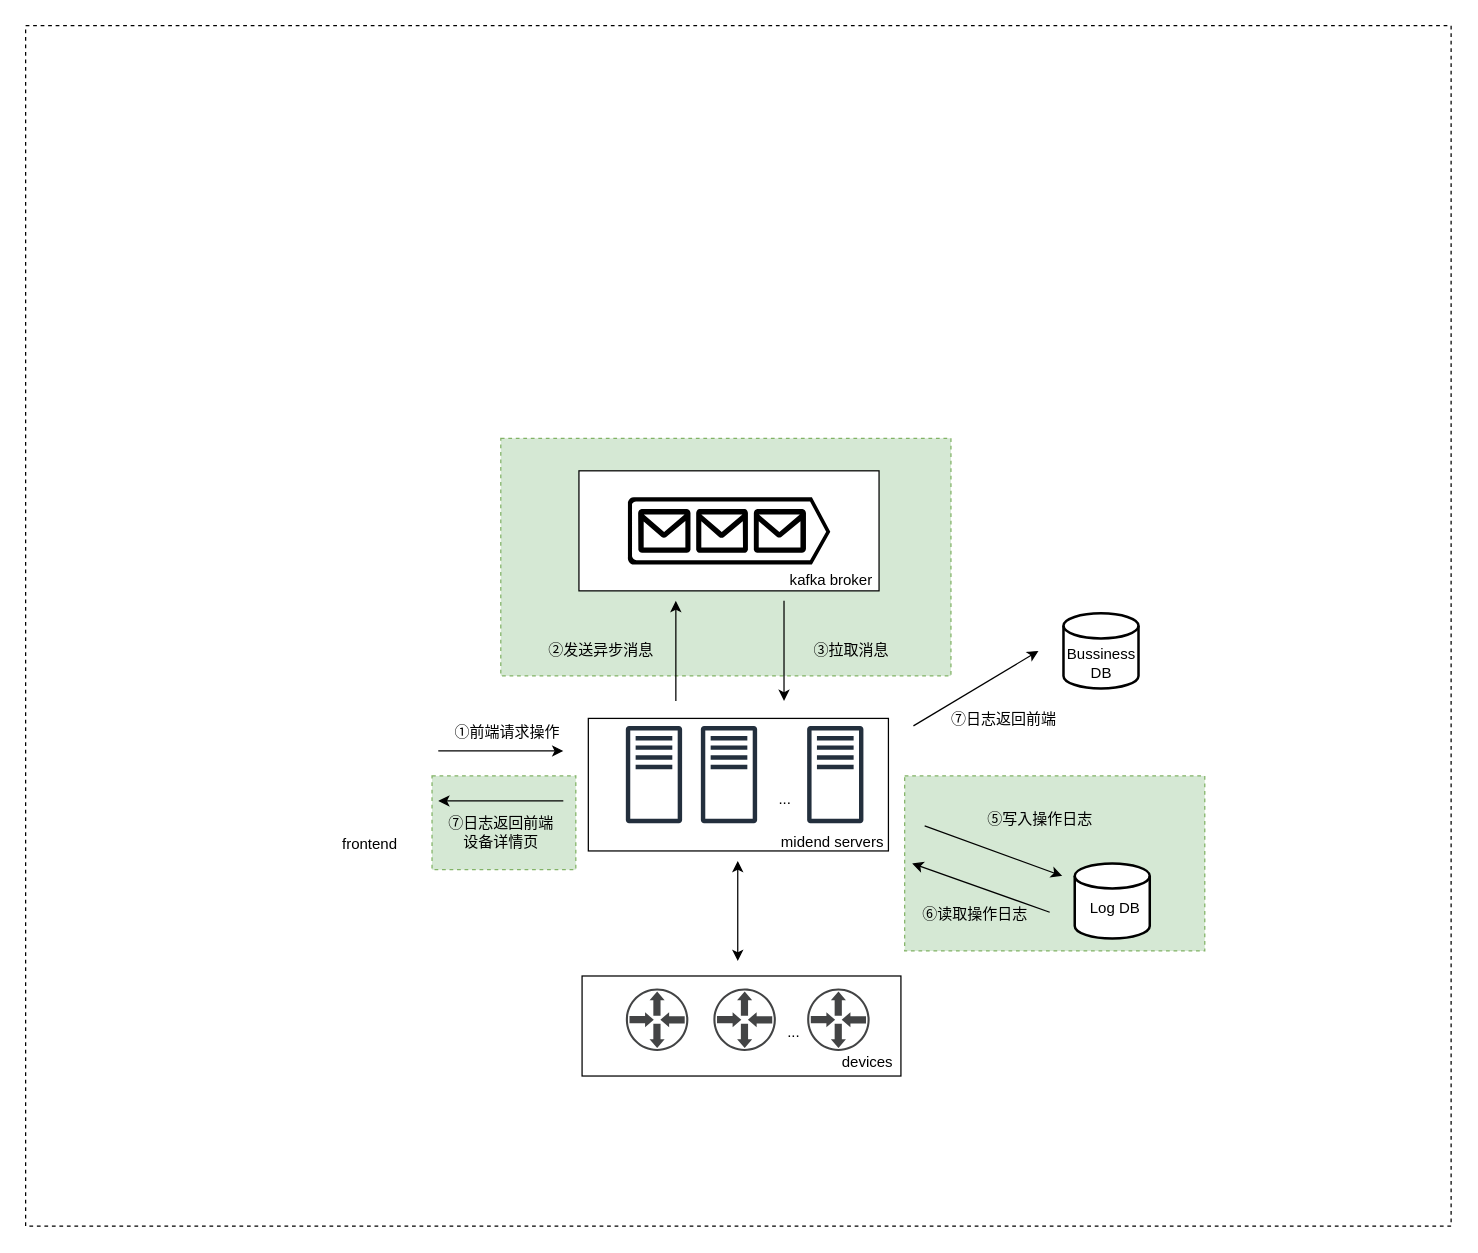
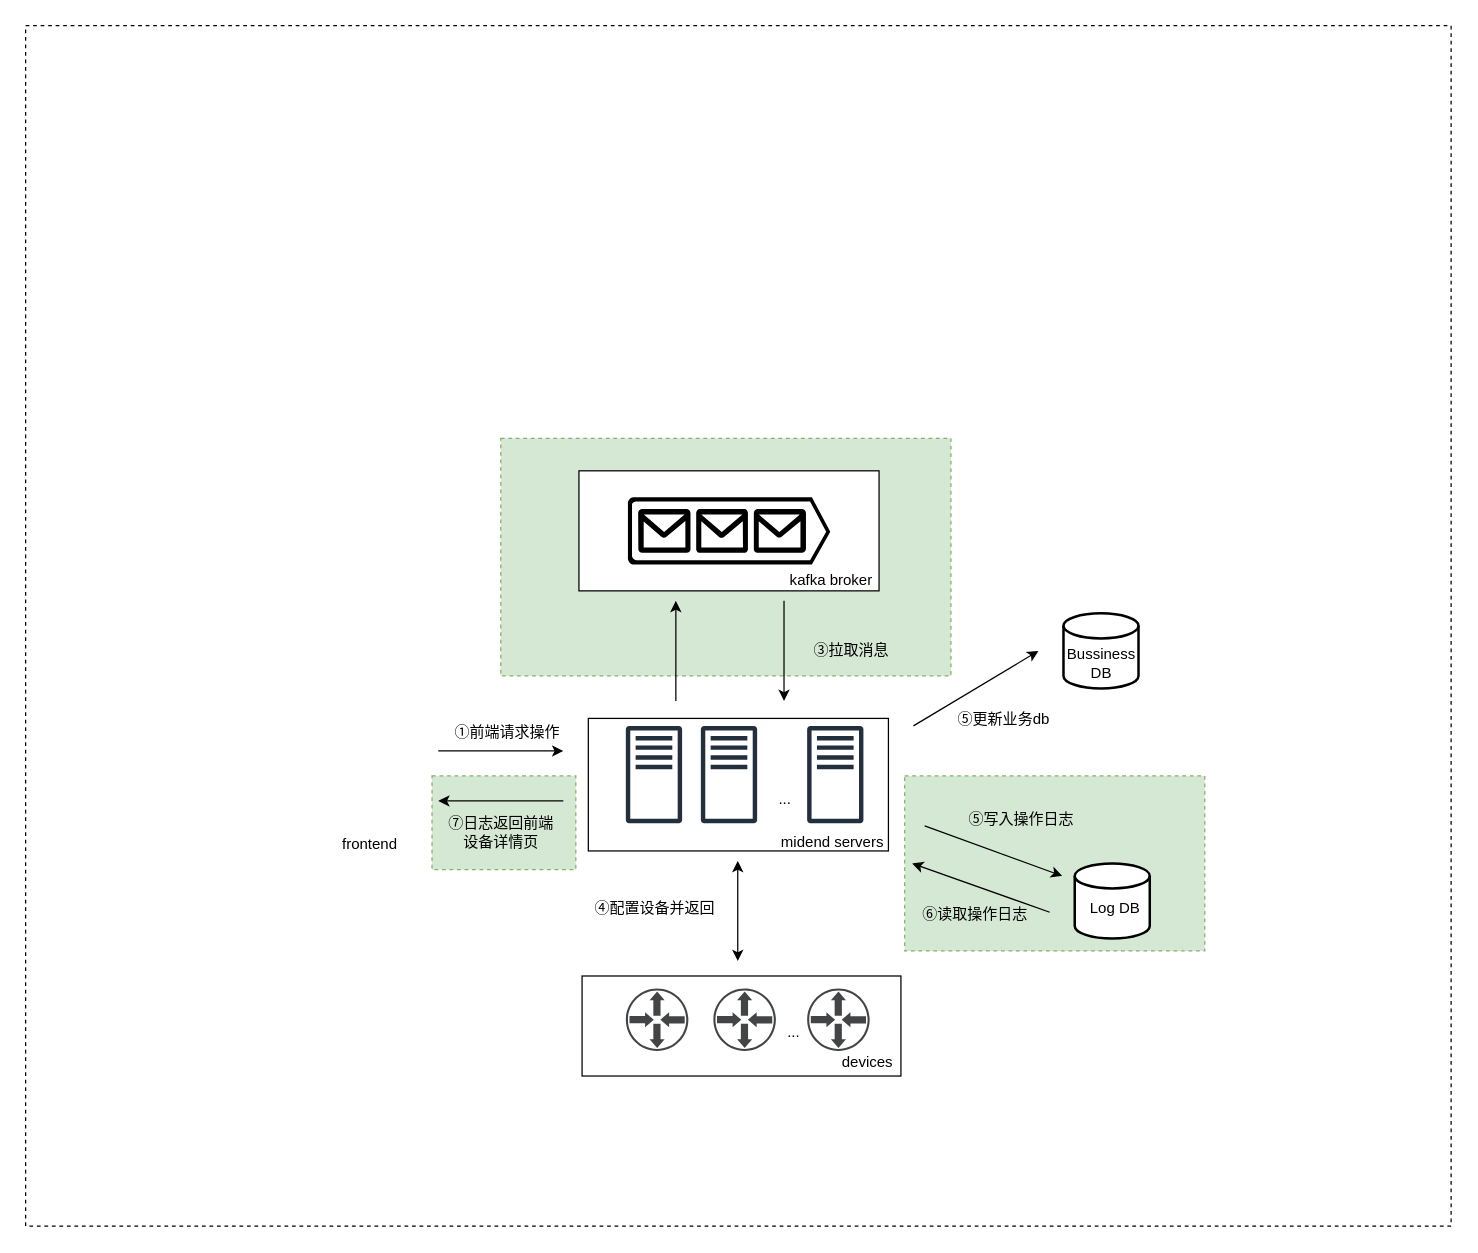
(601, 651) -> none
(1004, 719) -> (1004, 719)
(1039, 819) -> (1021, 819)
none -> (654, 908)
